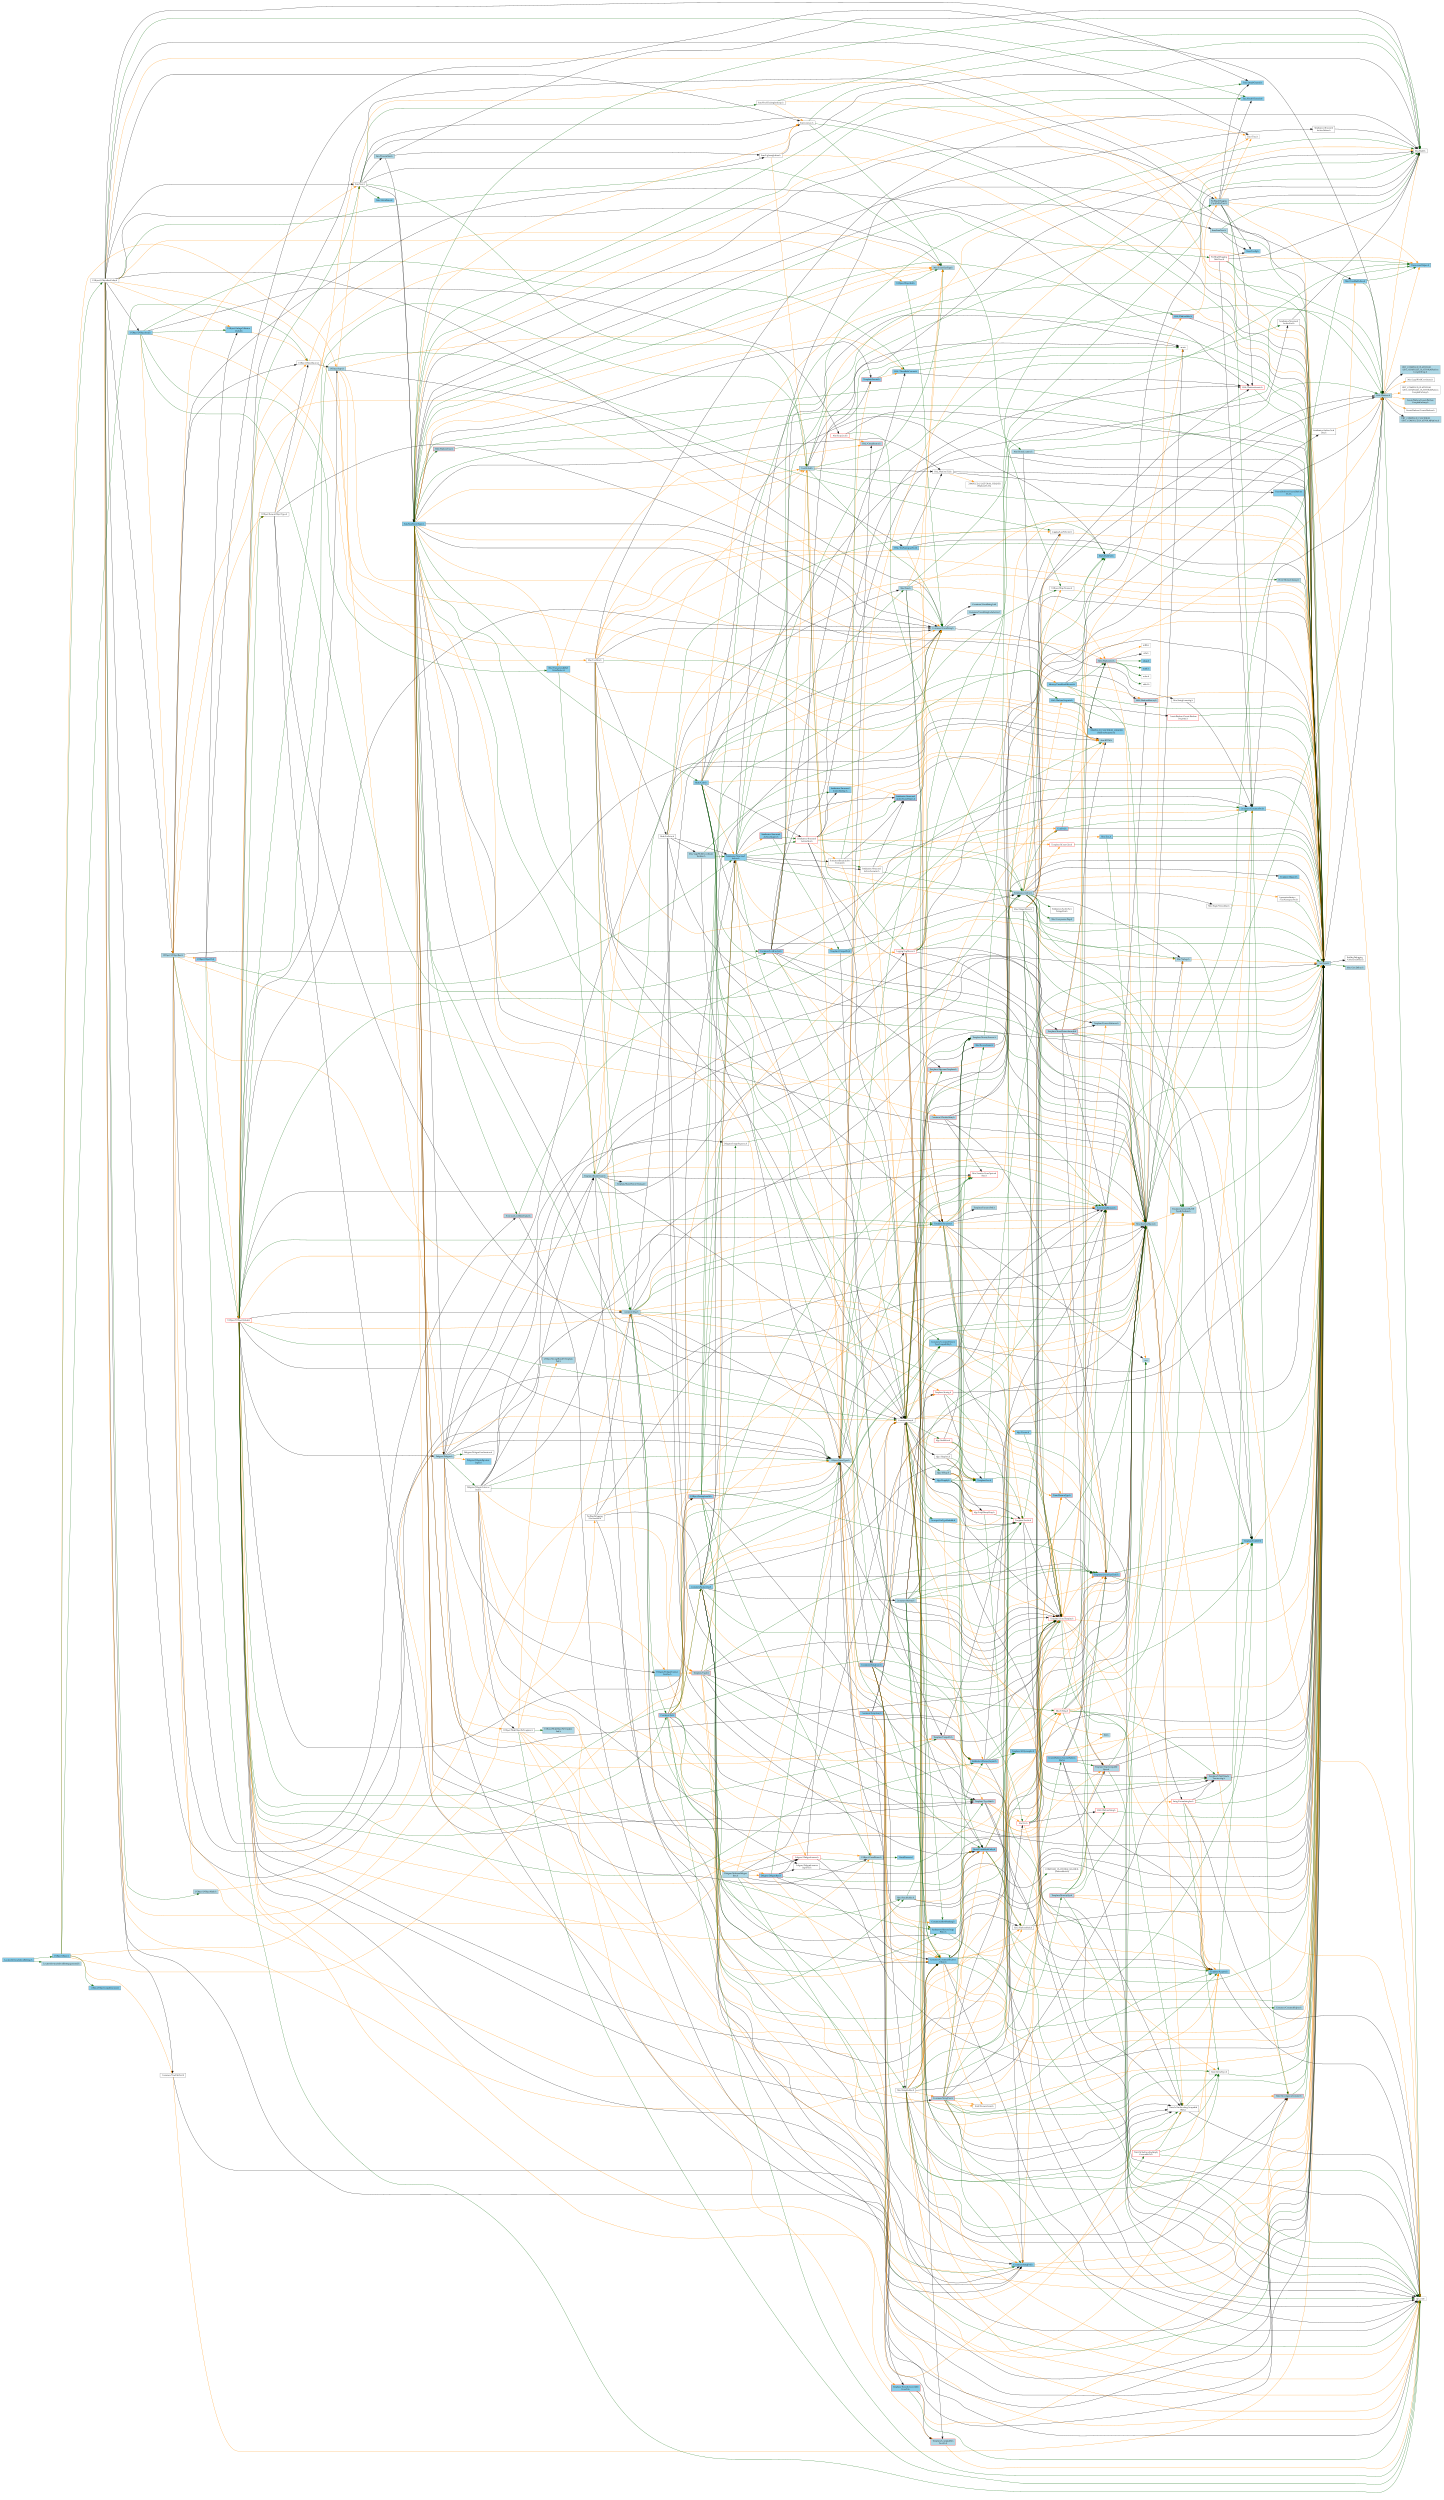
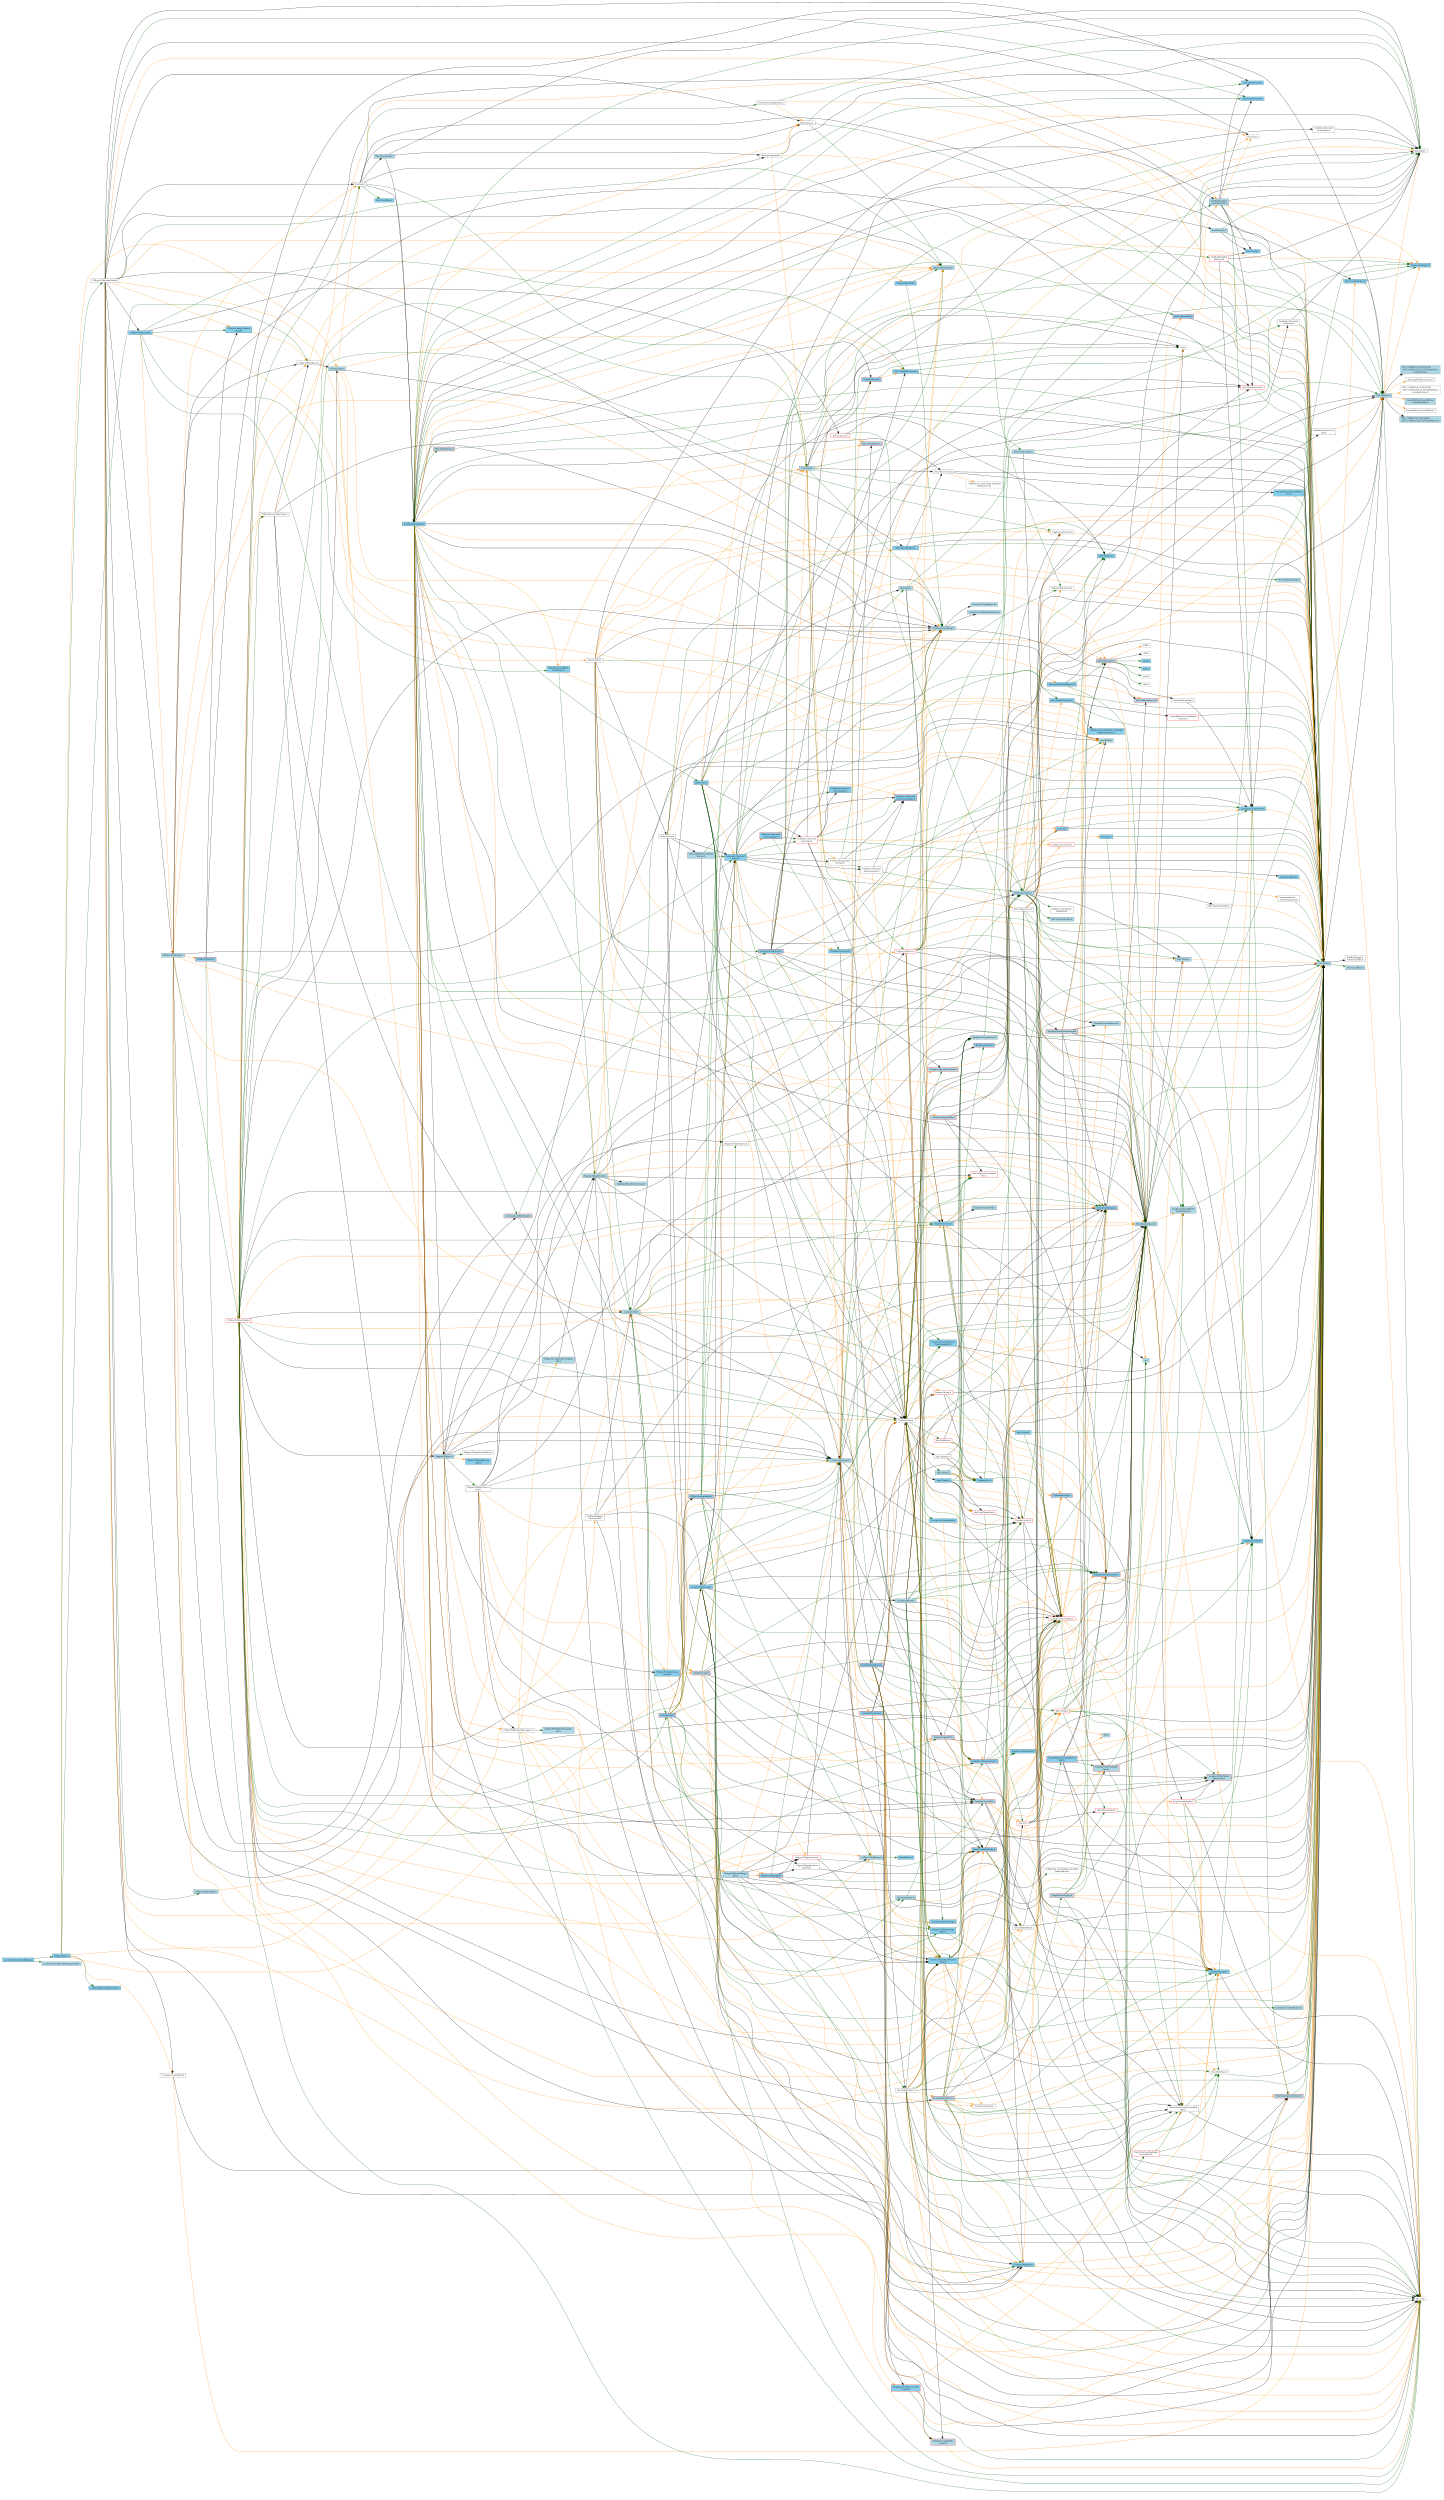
(906, 548) -> (906, 548)
(547, 1337) -> (577, 1268)
(830, 1930) -> (830, 1930)
